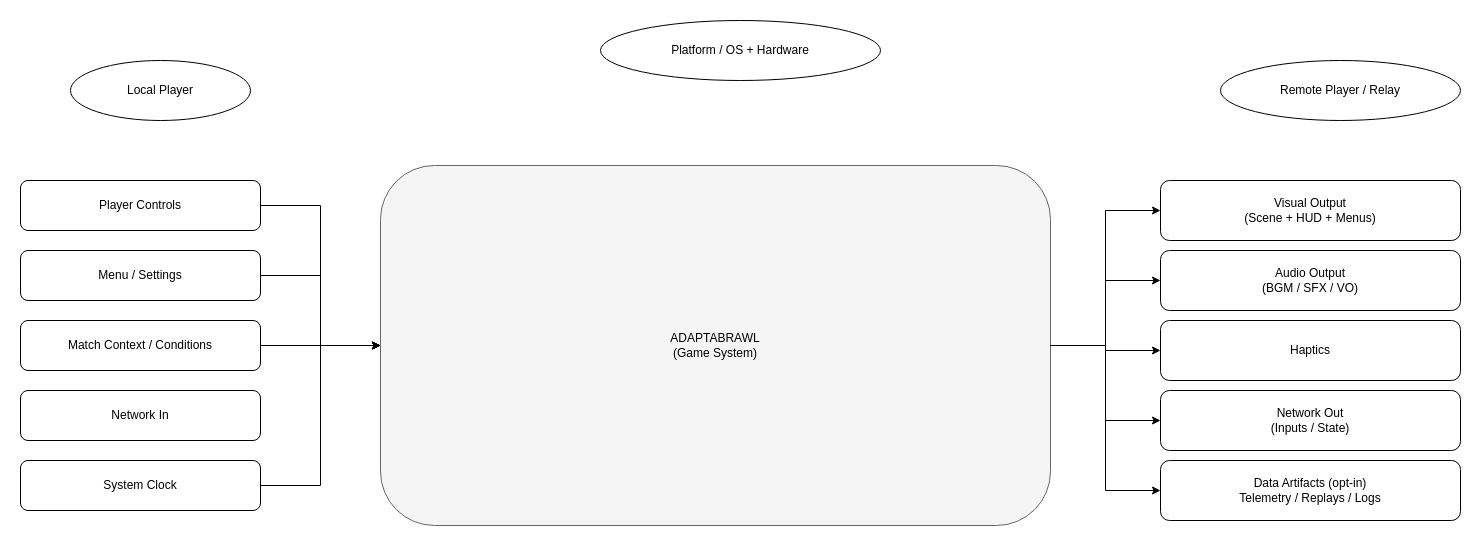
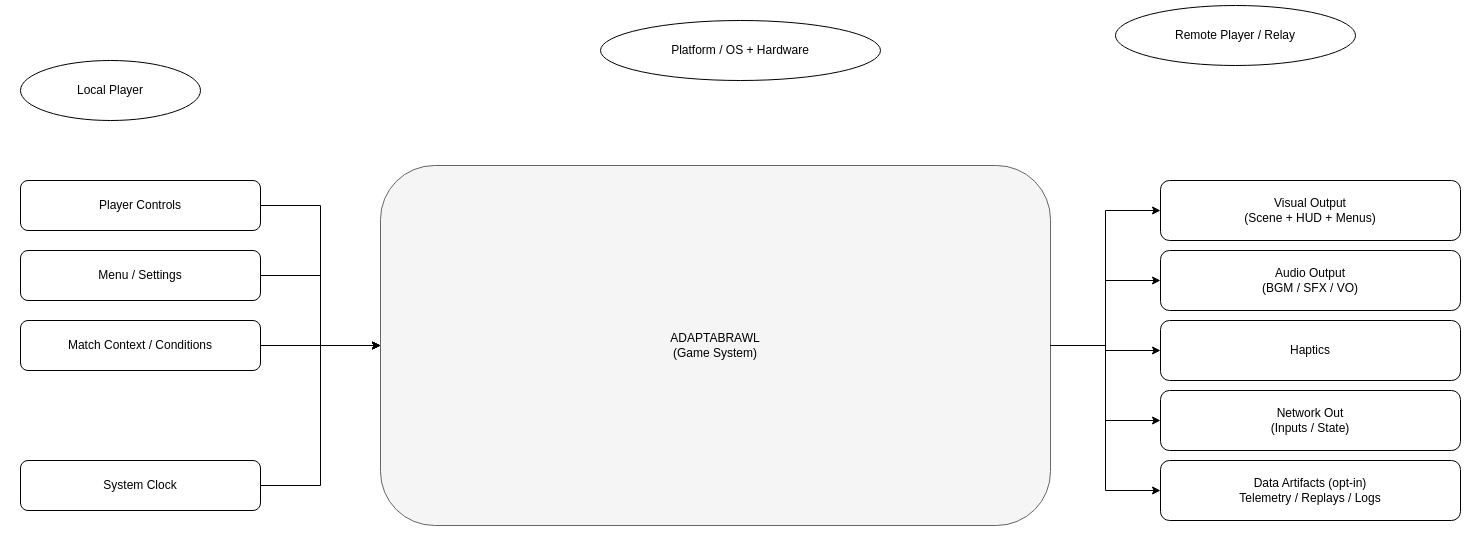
(161, 91) -> (111, 91)
(1341, 91) -> (1236, 36)
(141, 416) -> none
